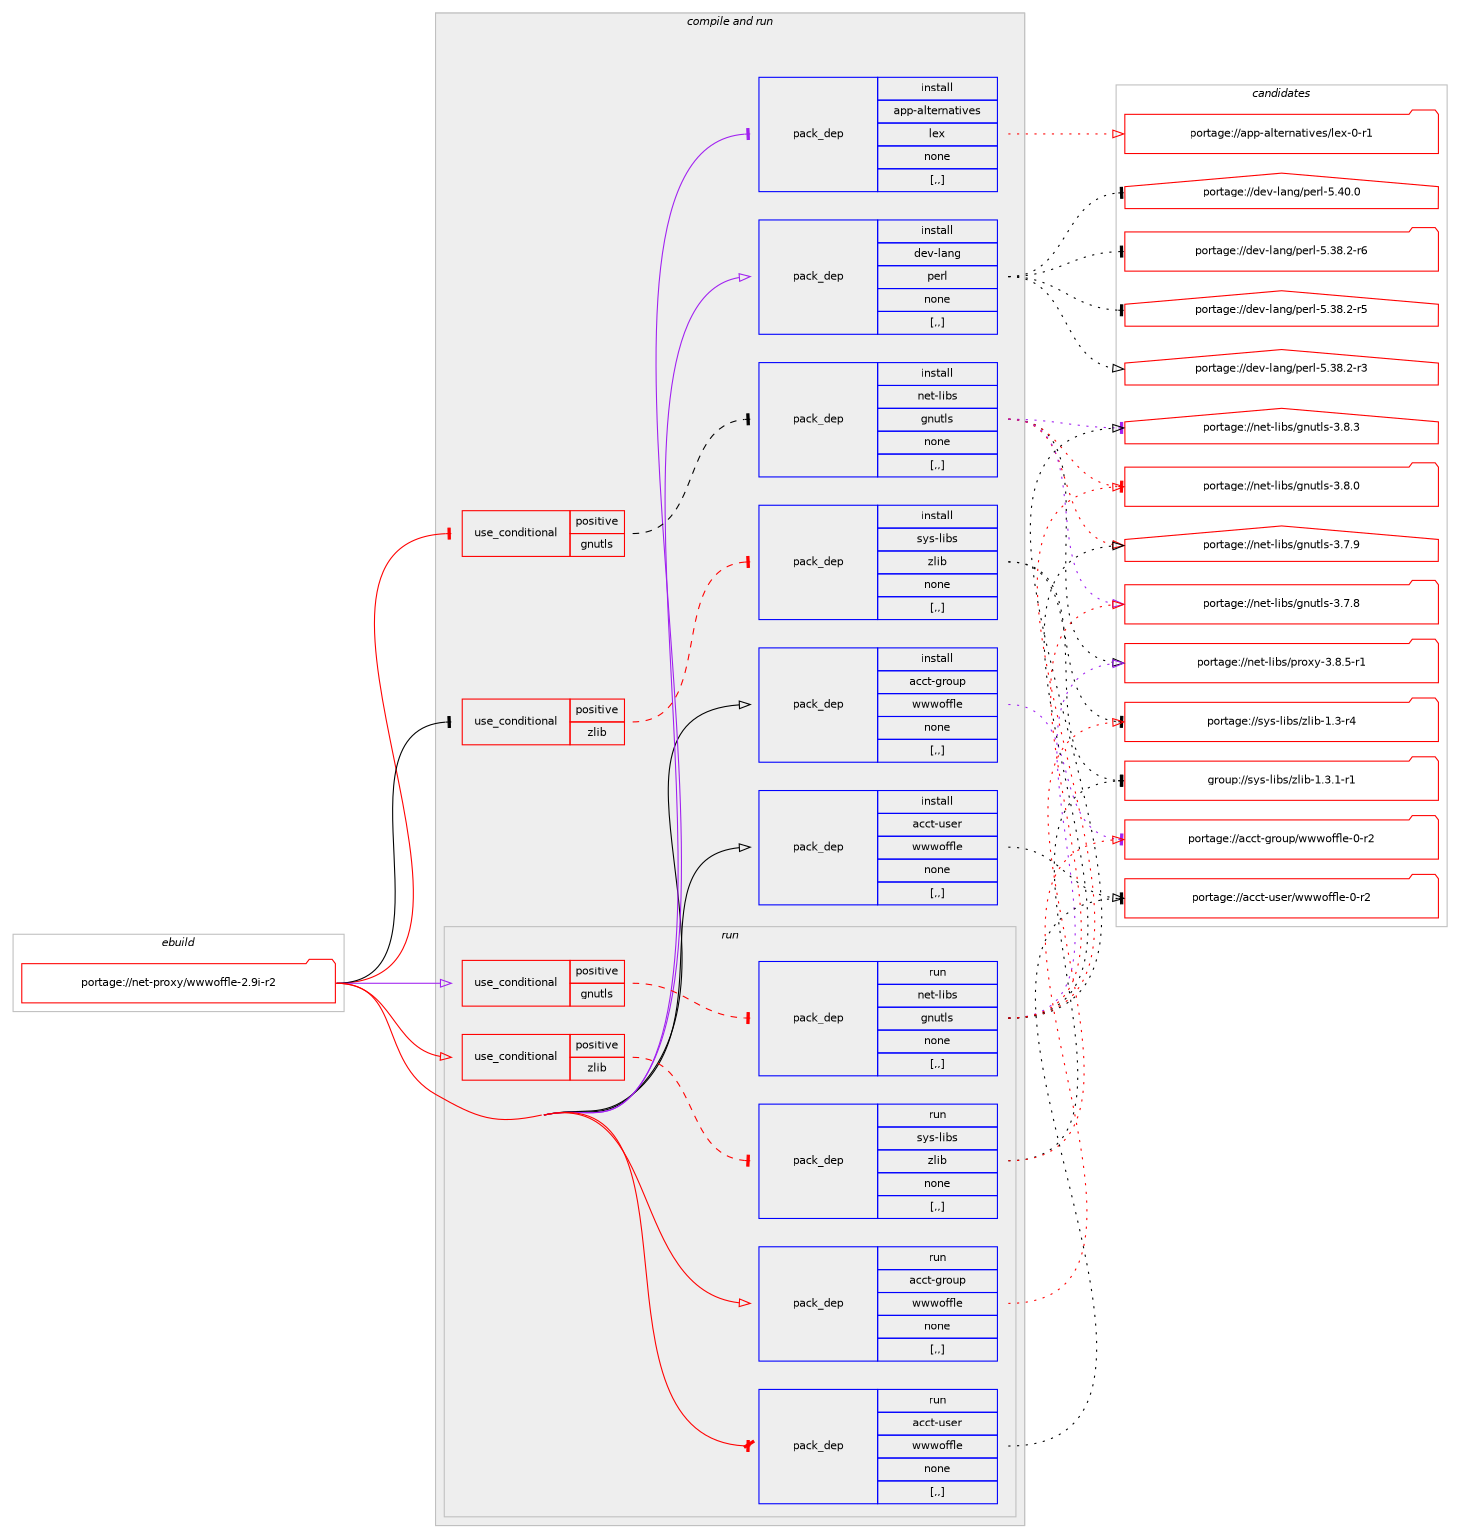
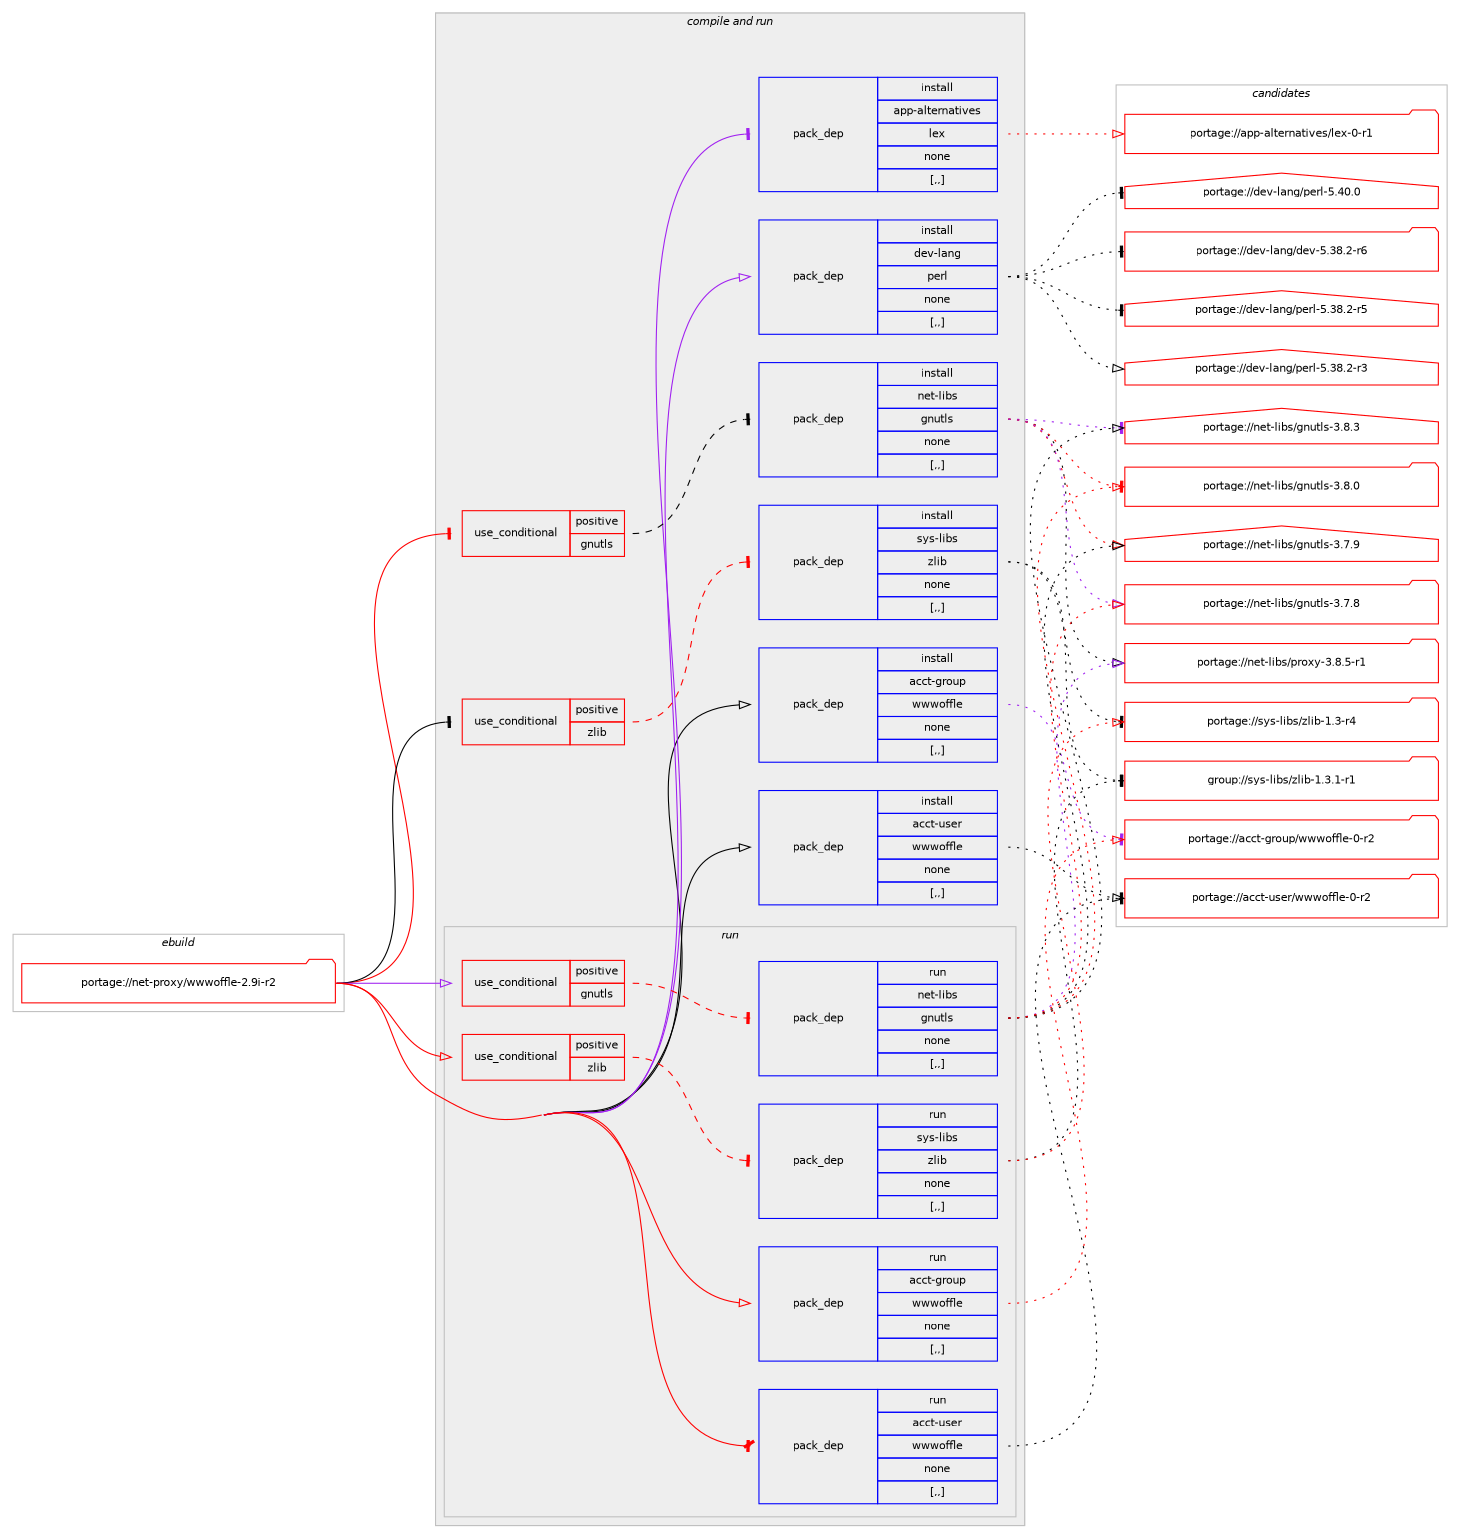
(1282, 252) -> (1282, 252)
